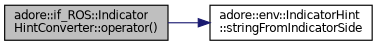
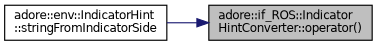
(183, 23) -> (182, 23)
